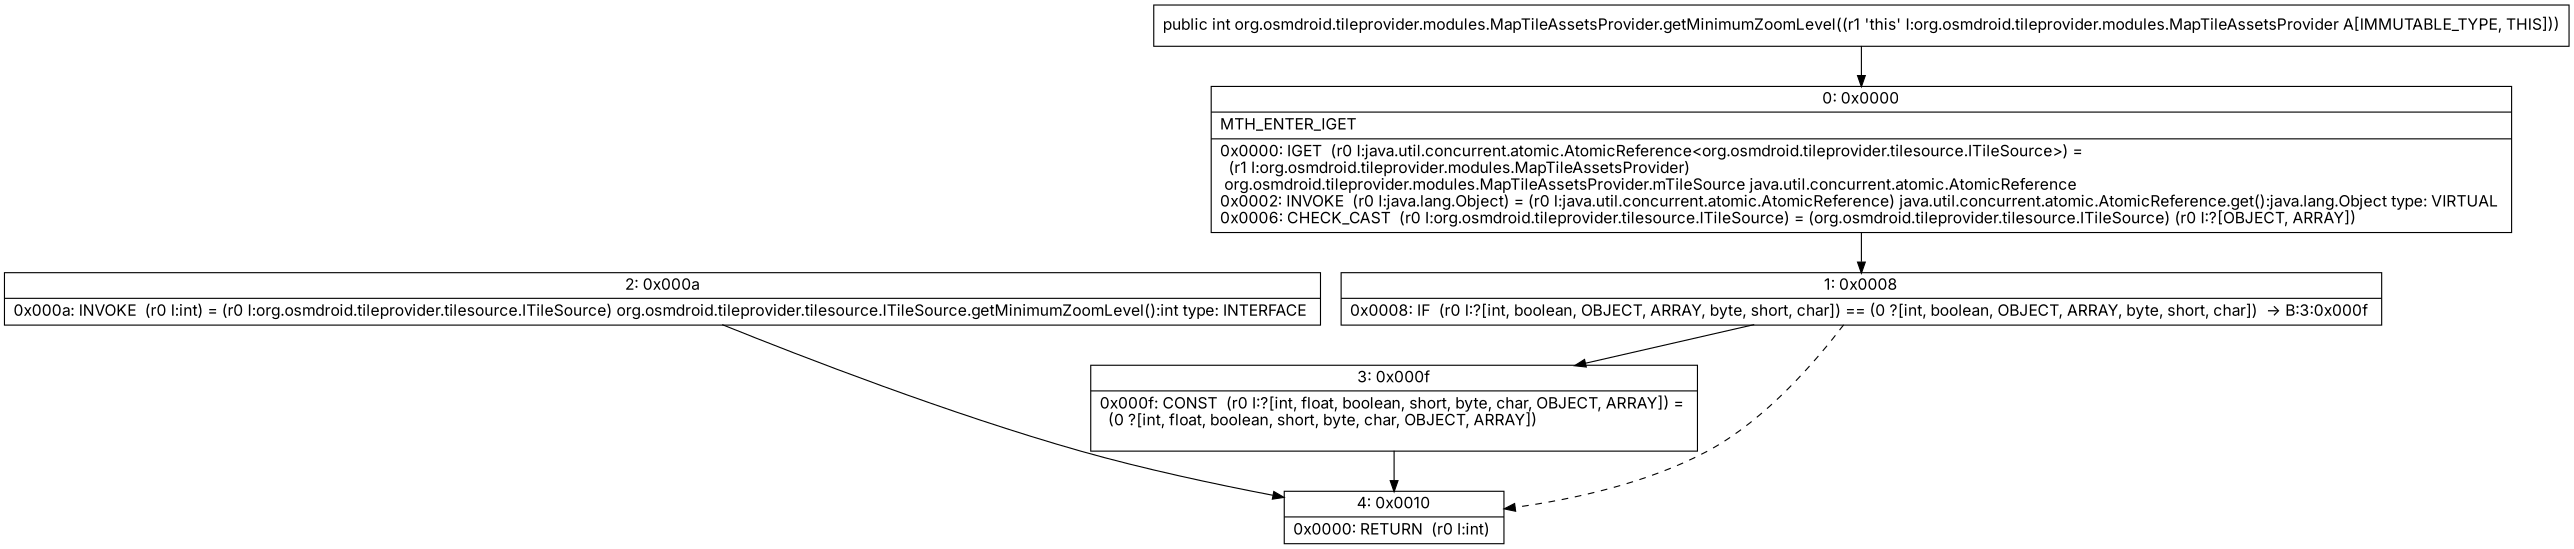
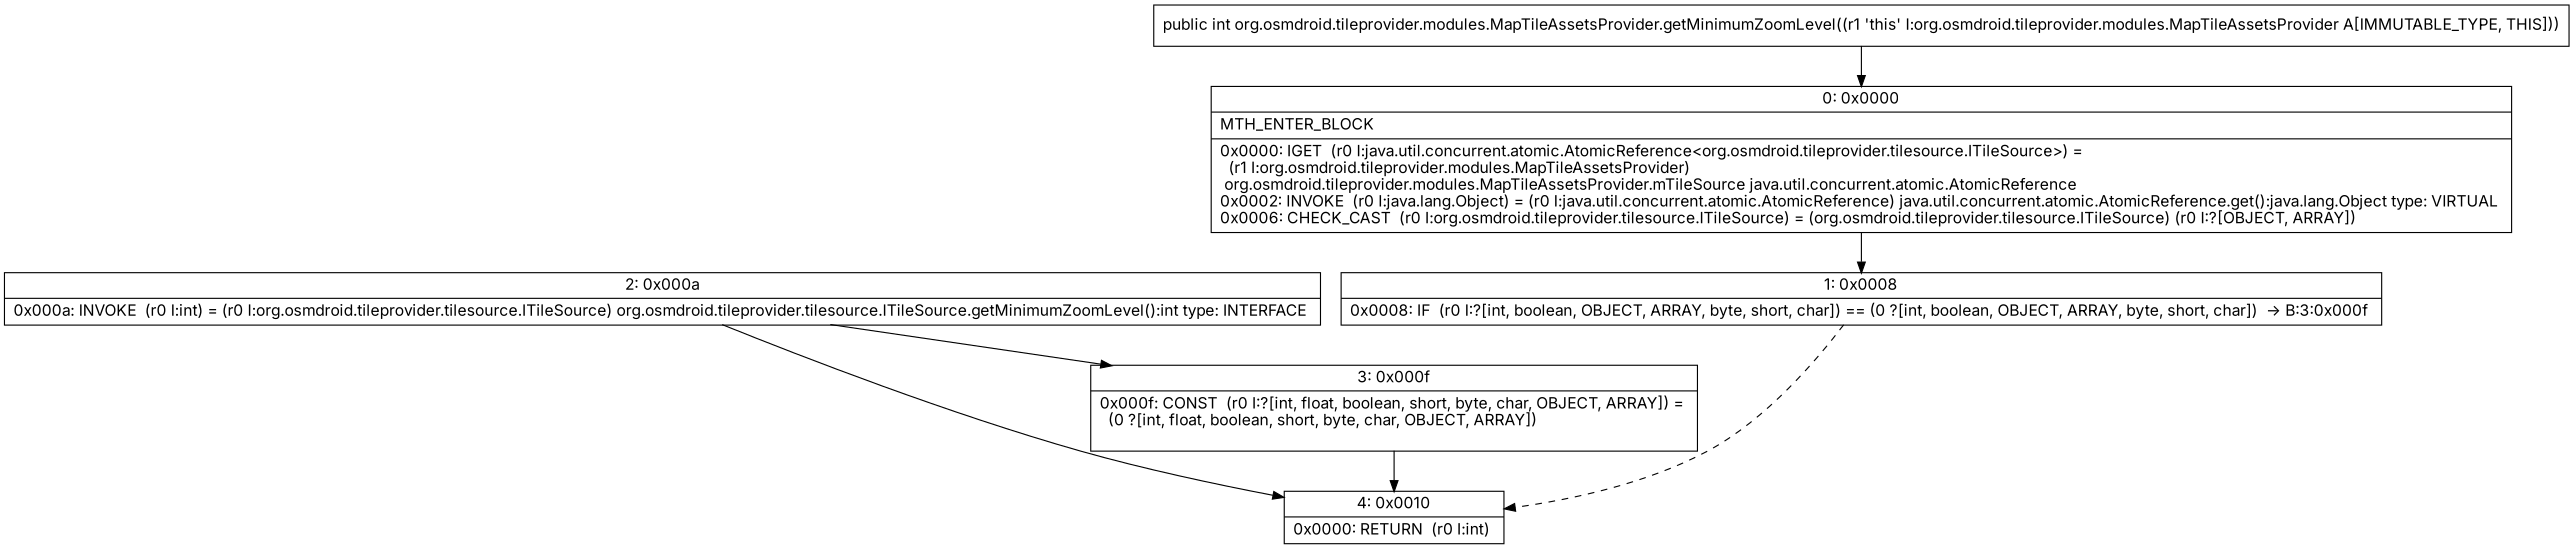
(1289, 125) -> (1298, 125)
(1670, 344) -> (966, 344)
